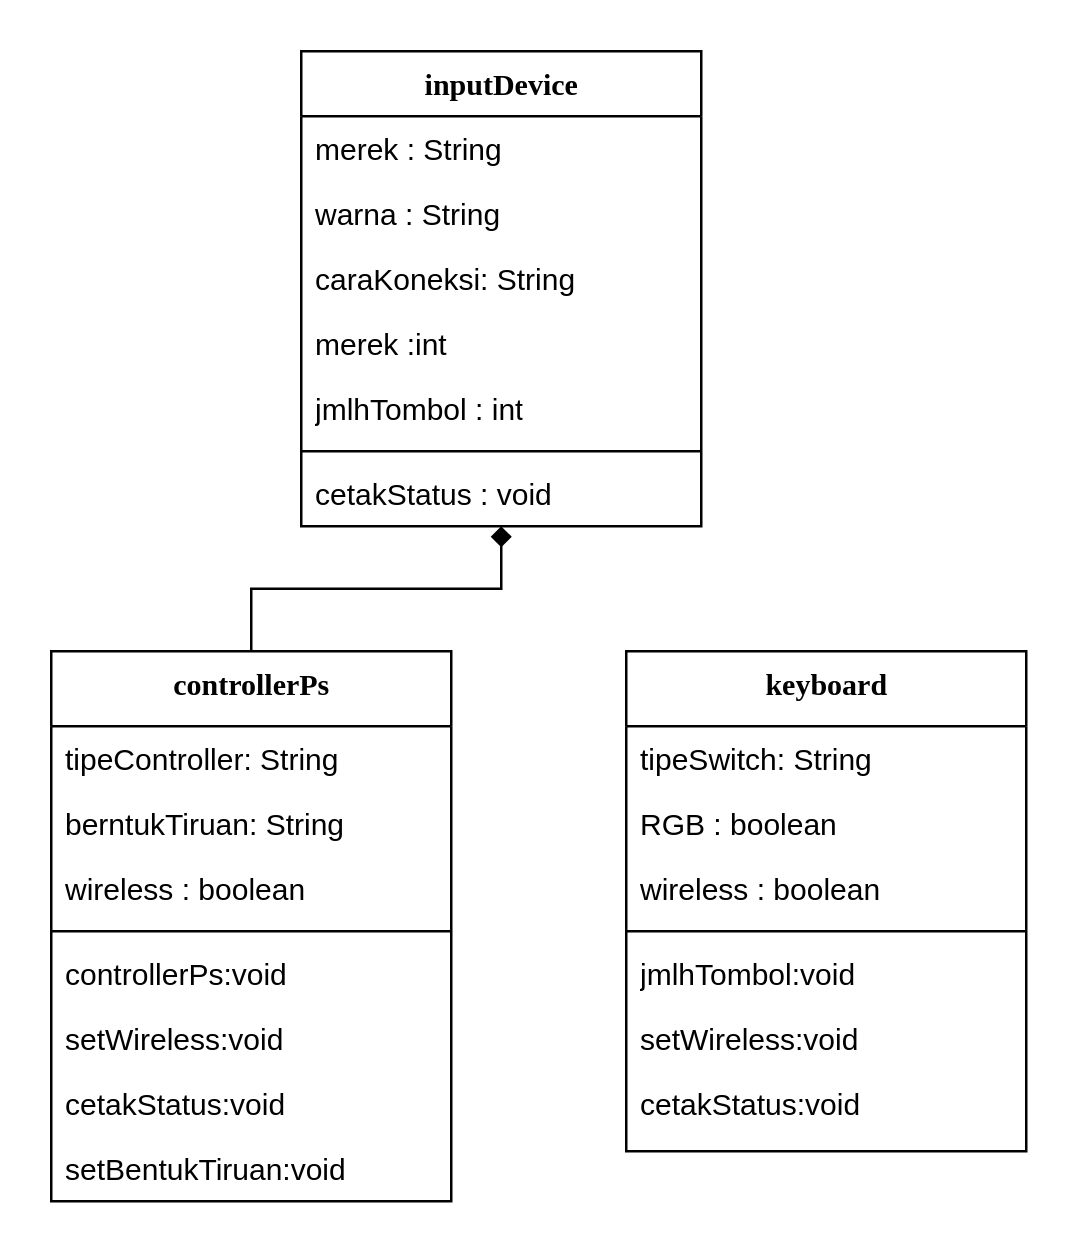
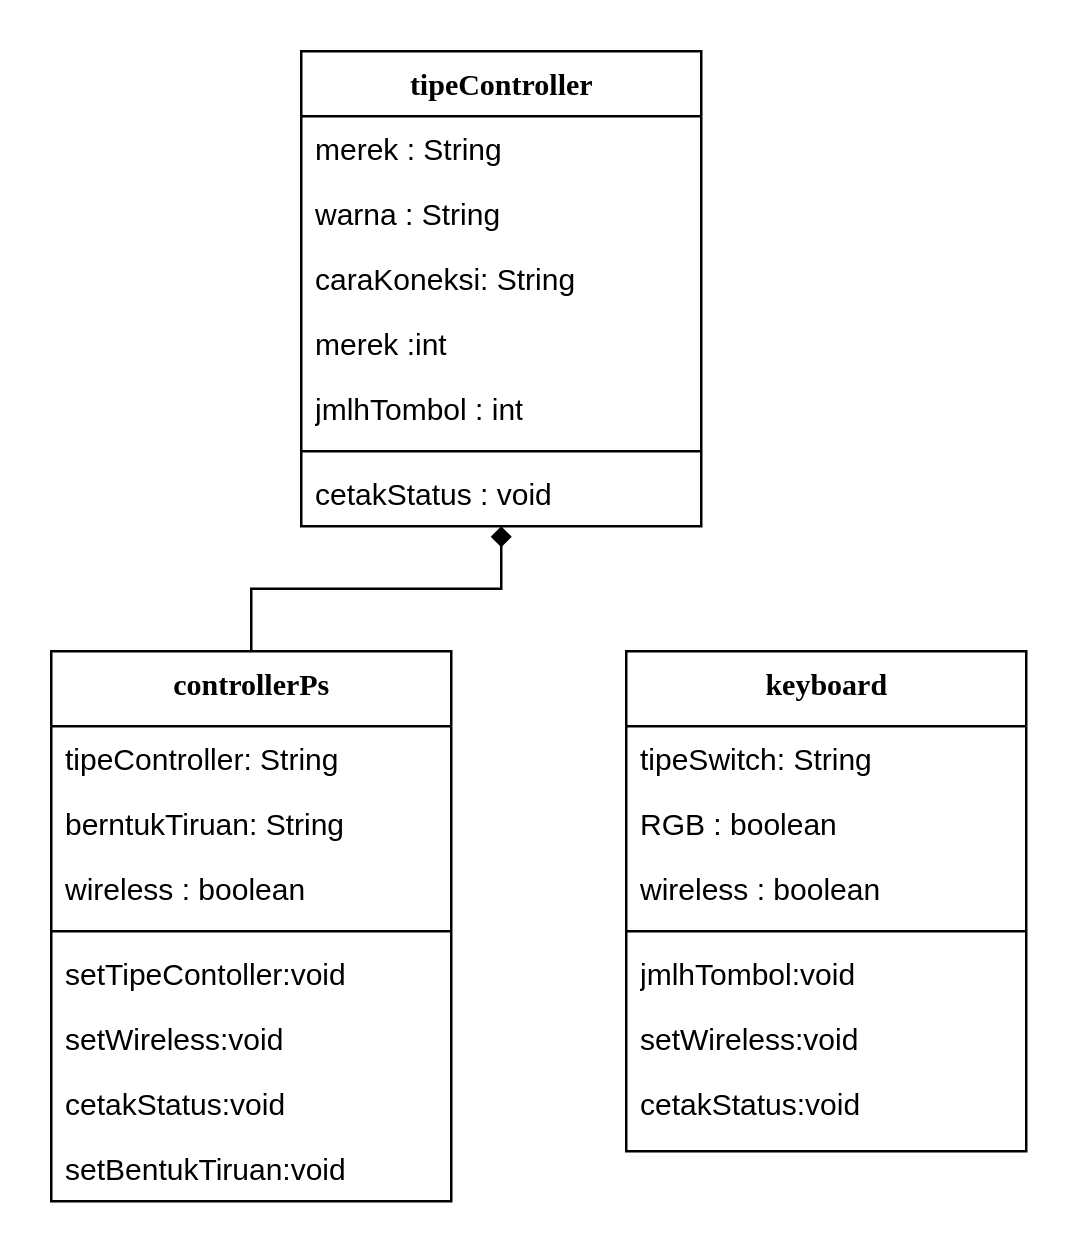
(503, 87) -> (503, 87)
(193, 977) -> (223, 977)
